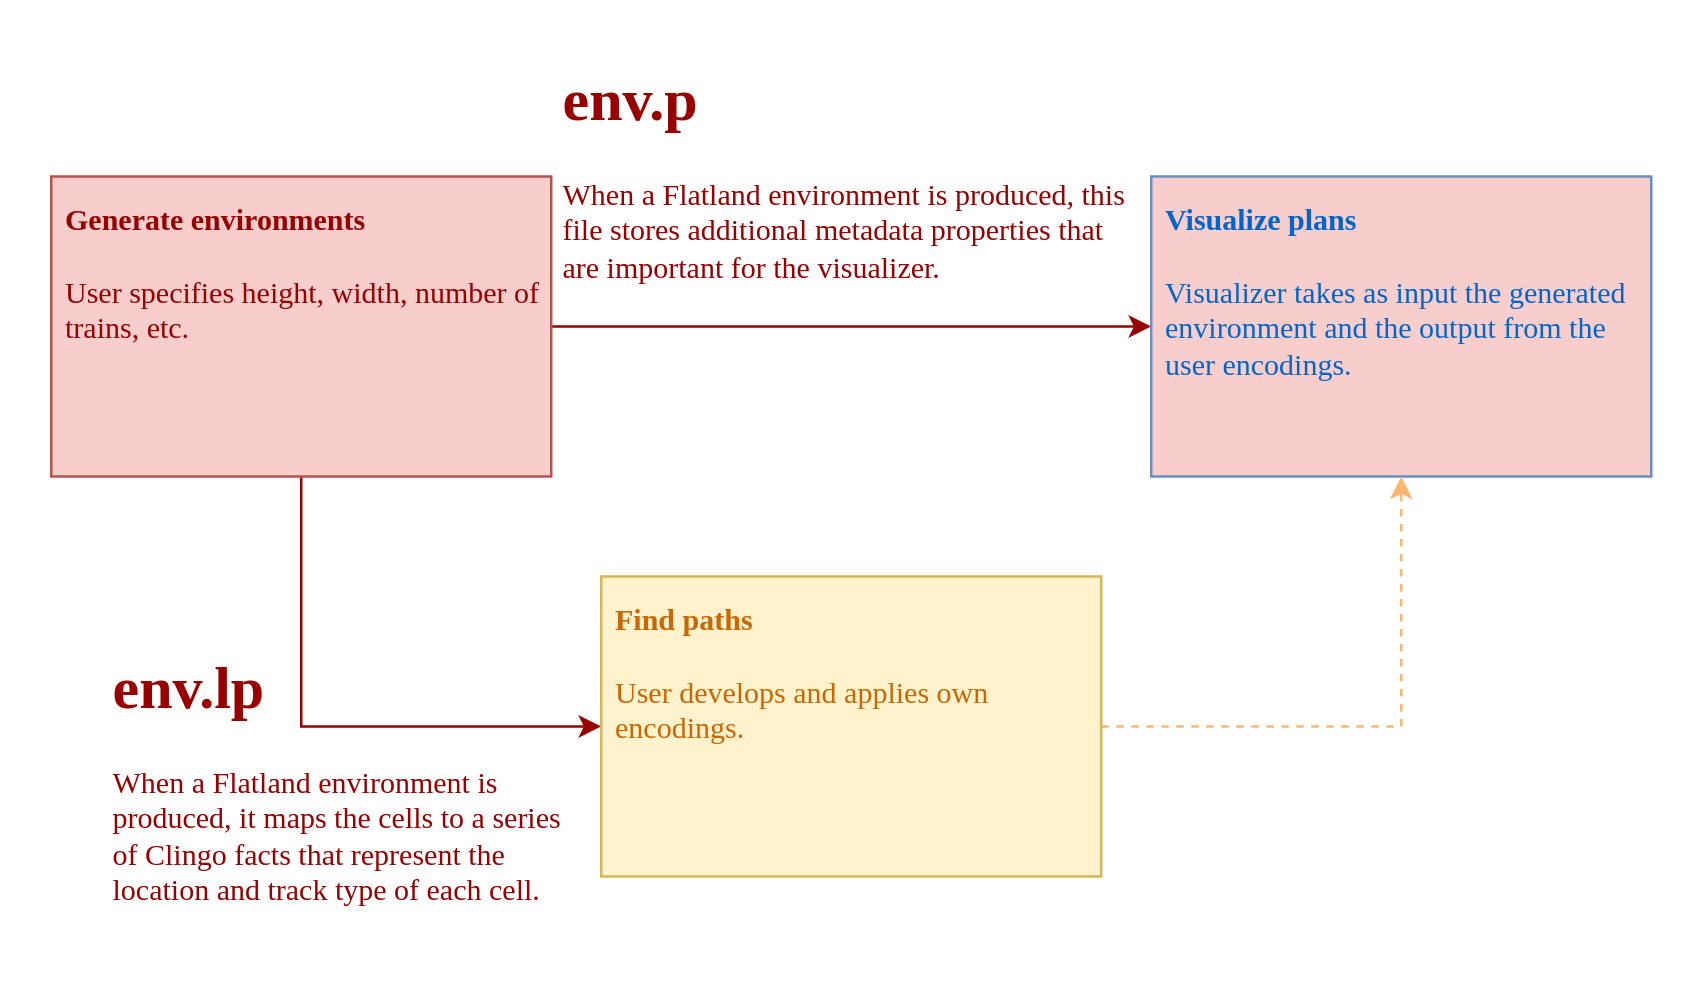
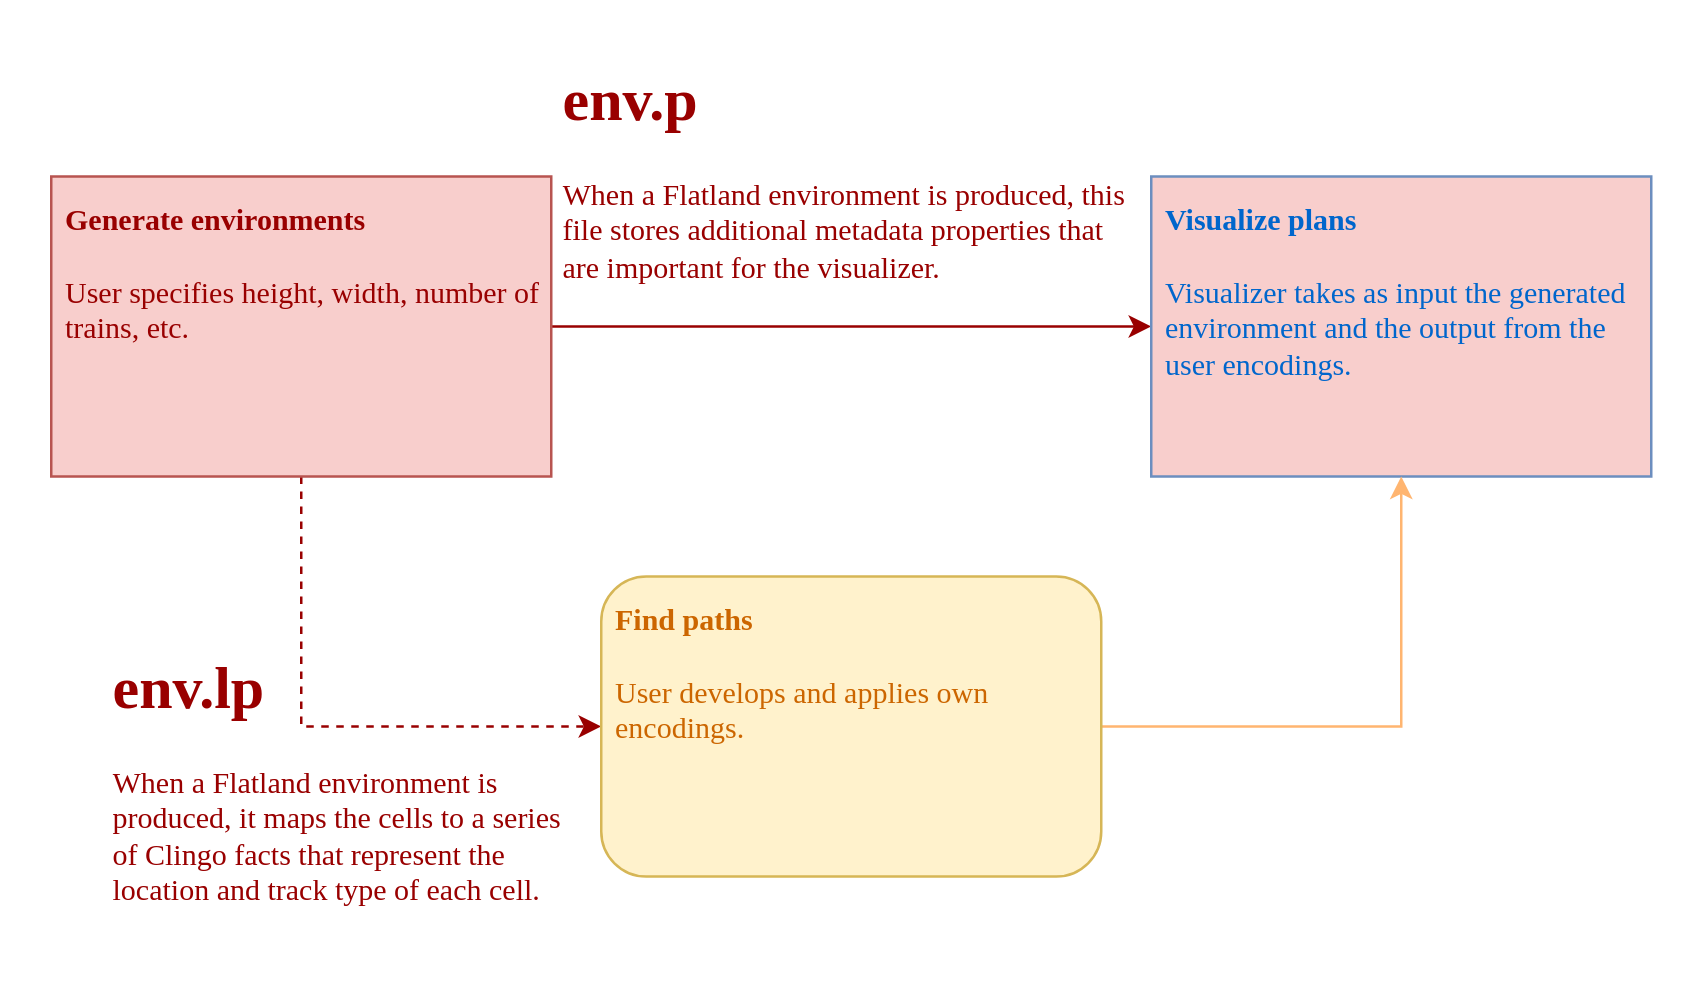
(317, 726) -> (317, 726)
(851, 726) -> (851, 726)
(1367, 726) -> (1367, 726)
